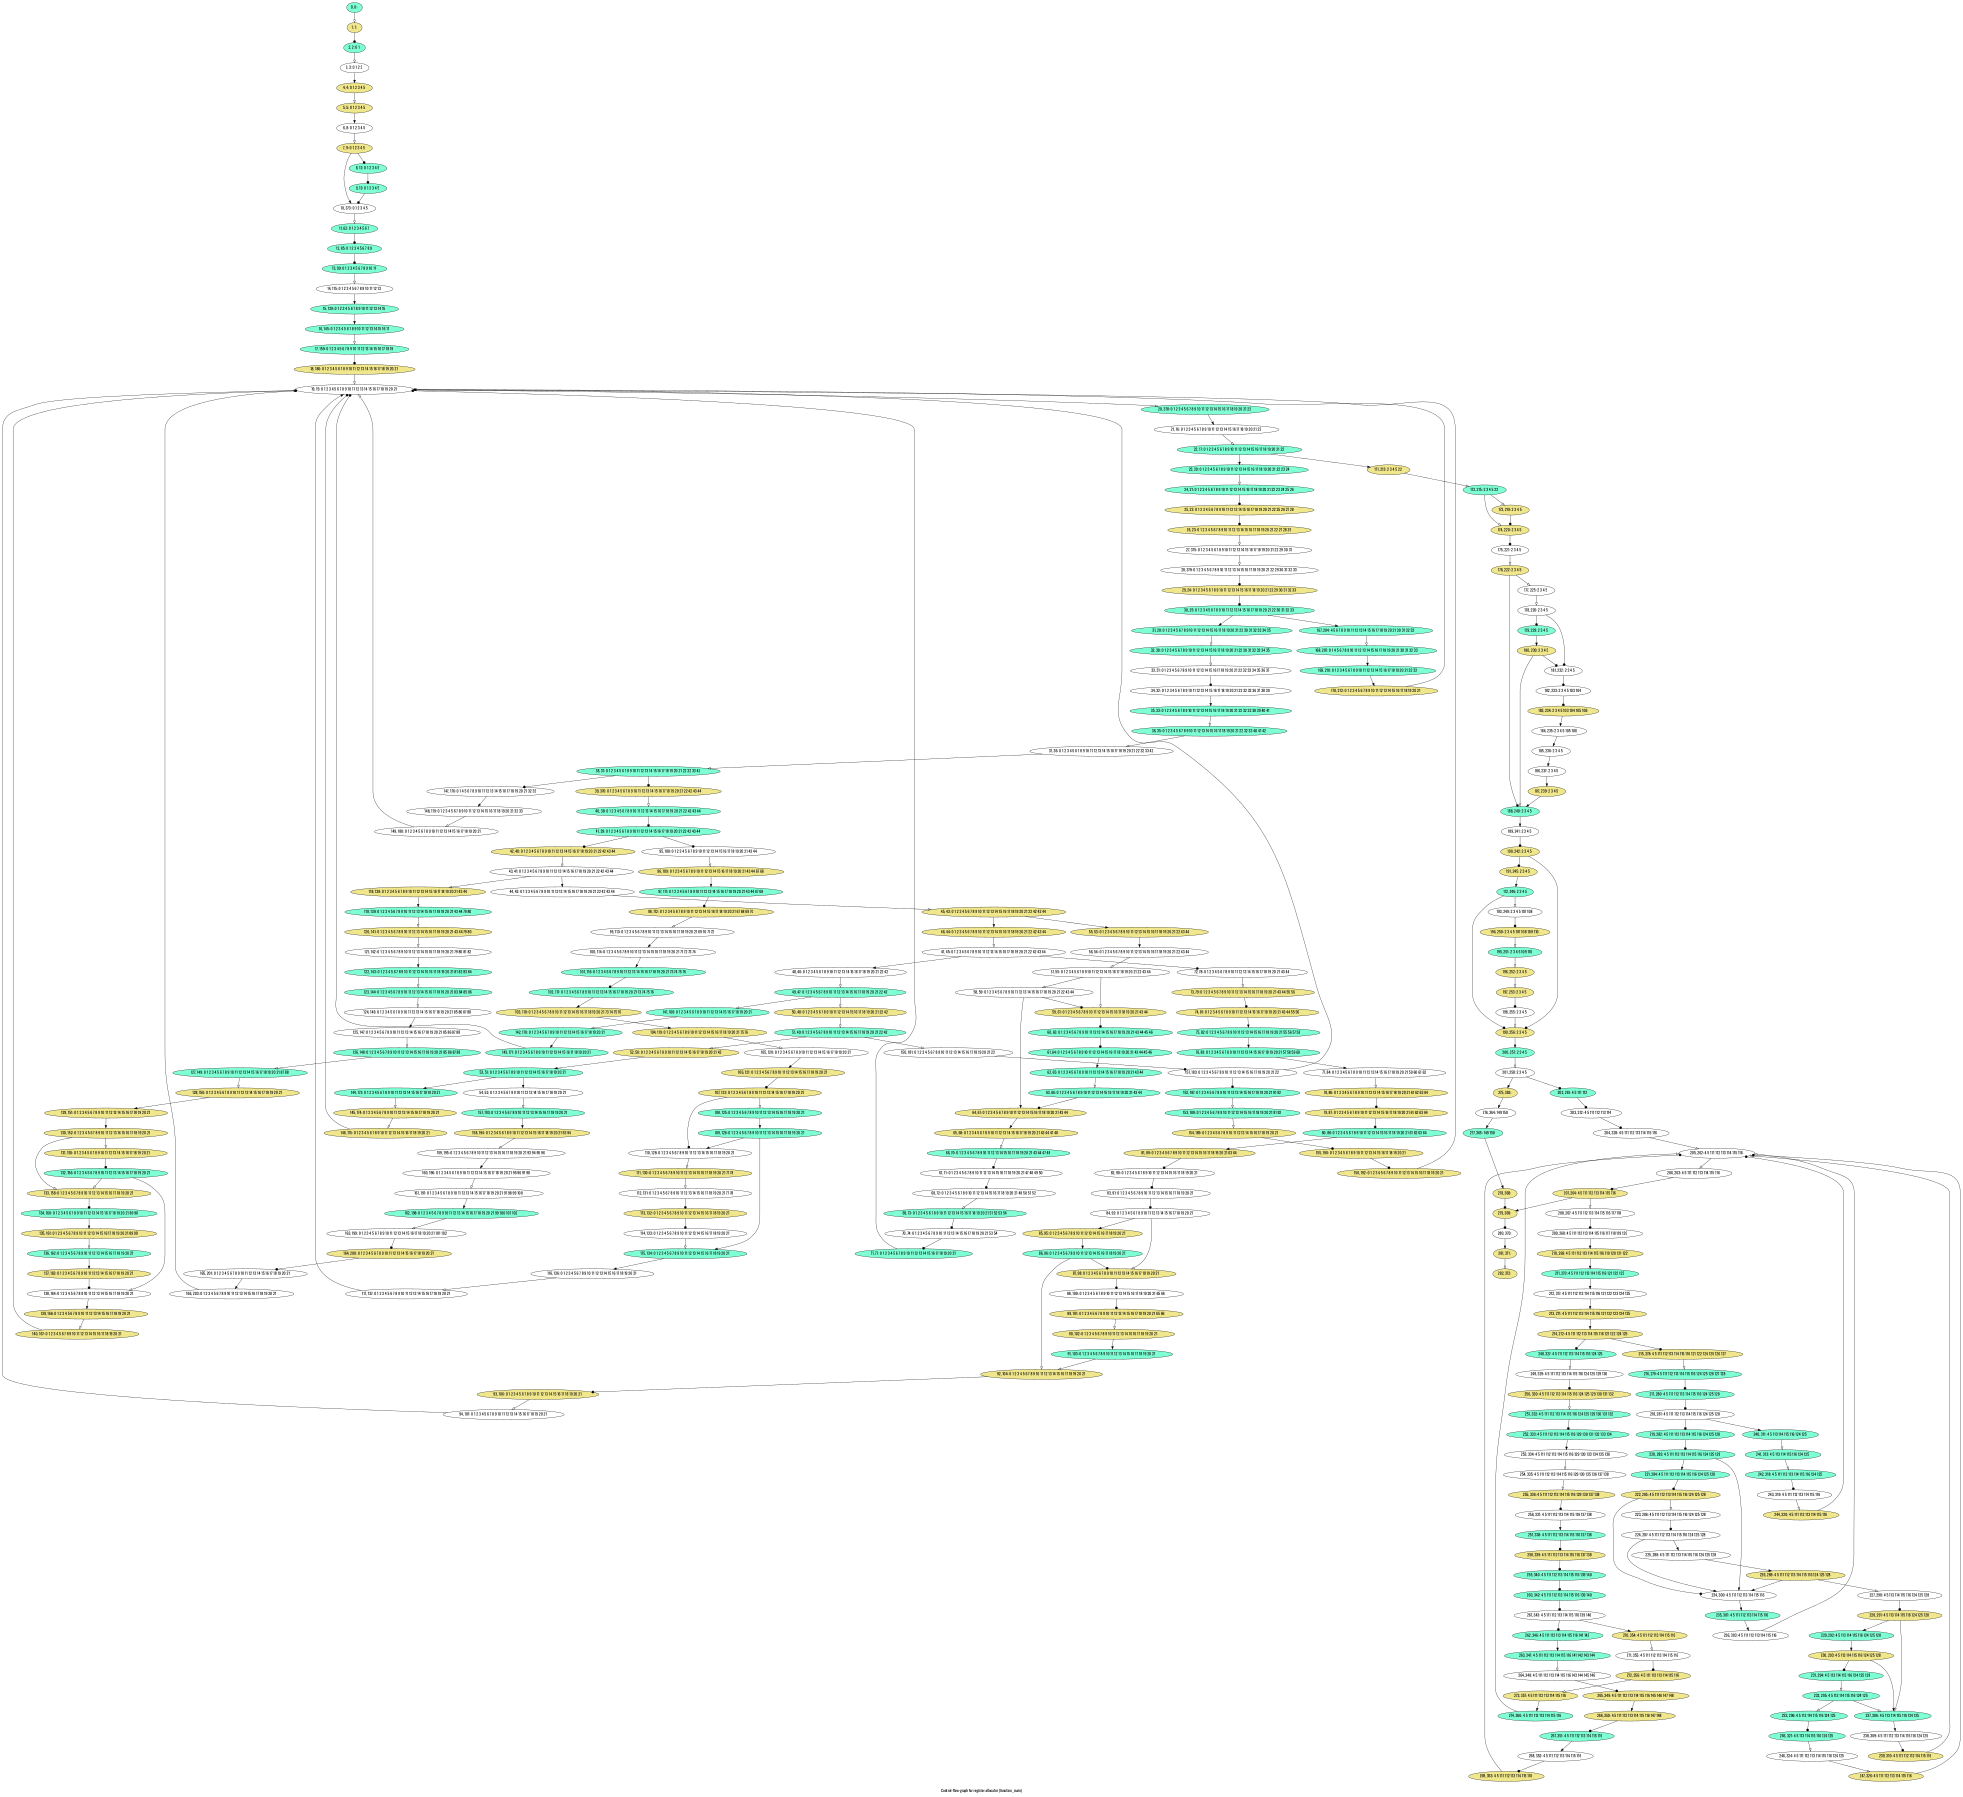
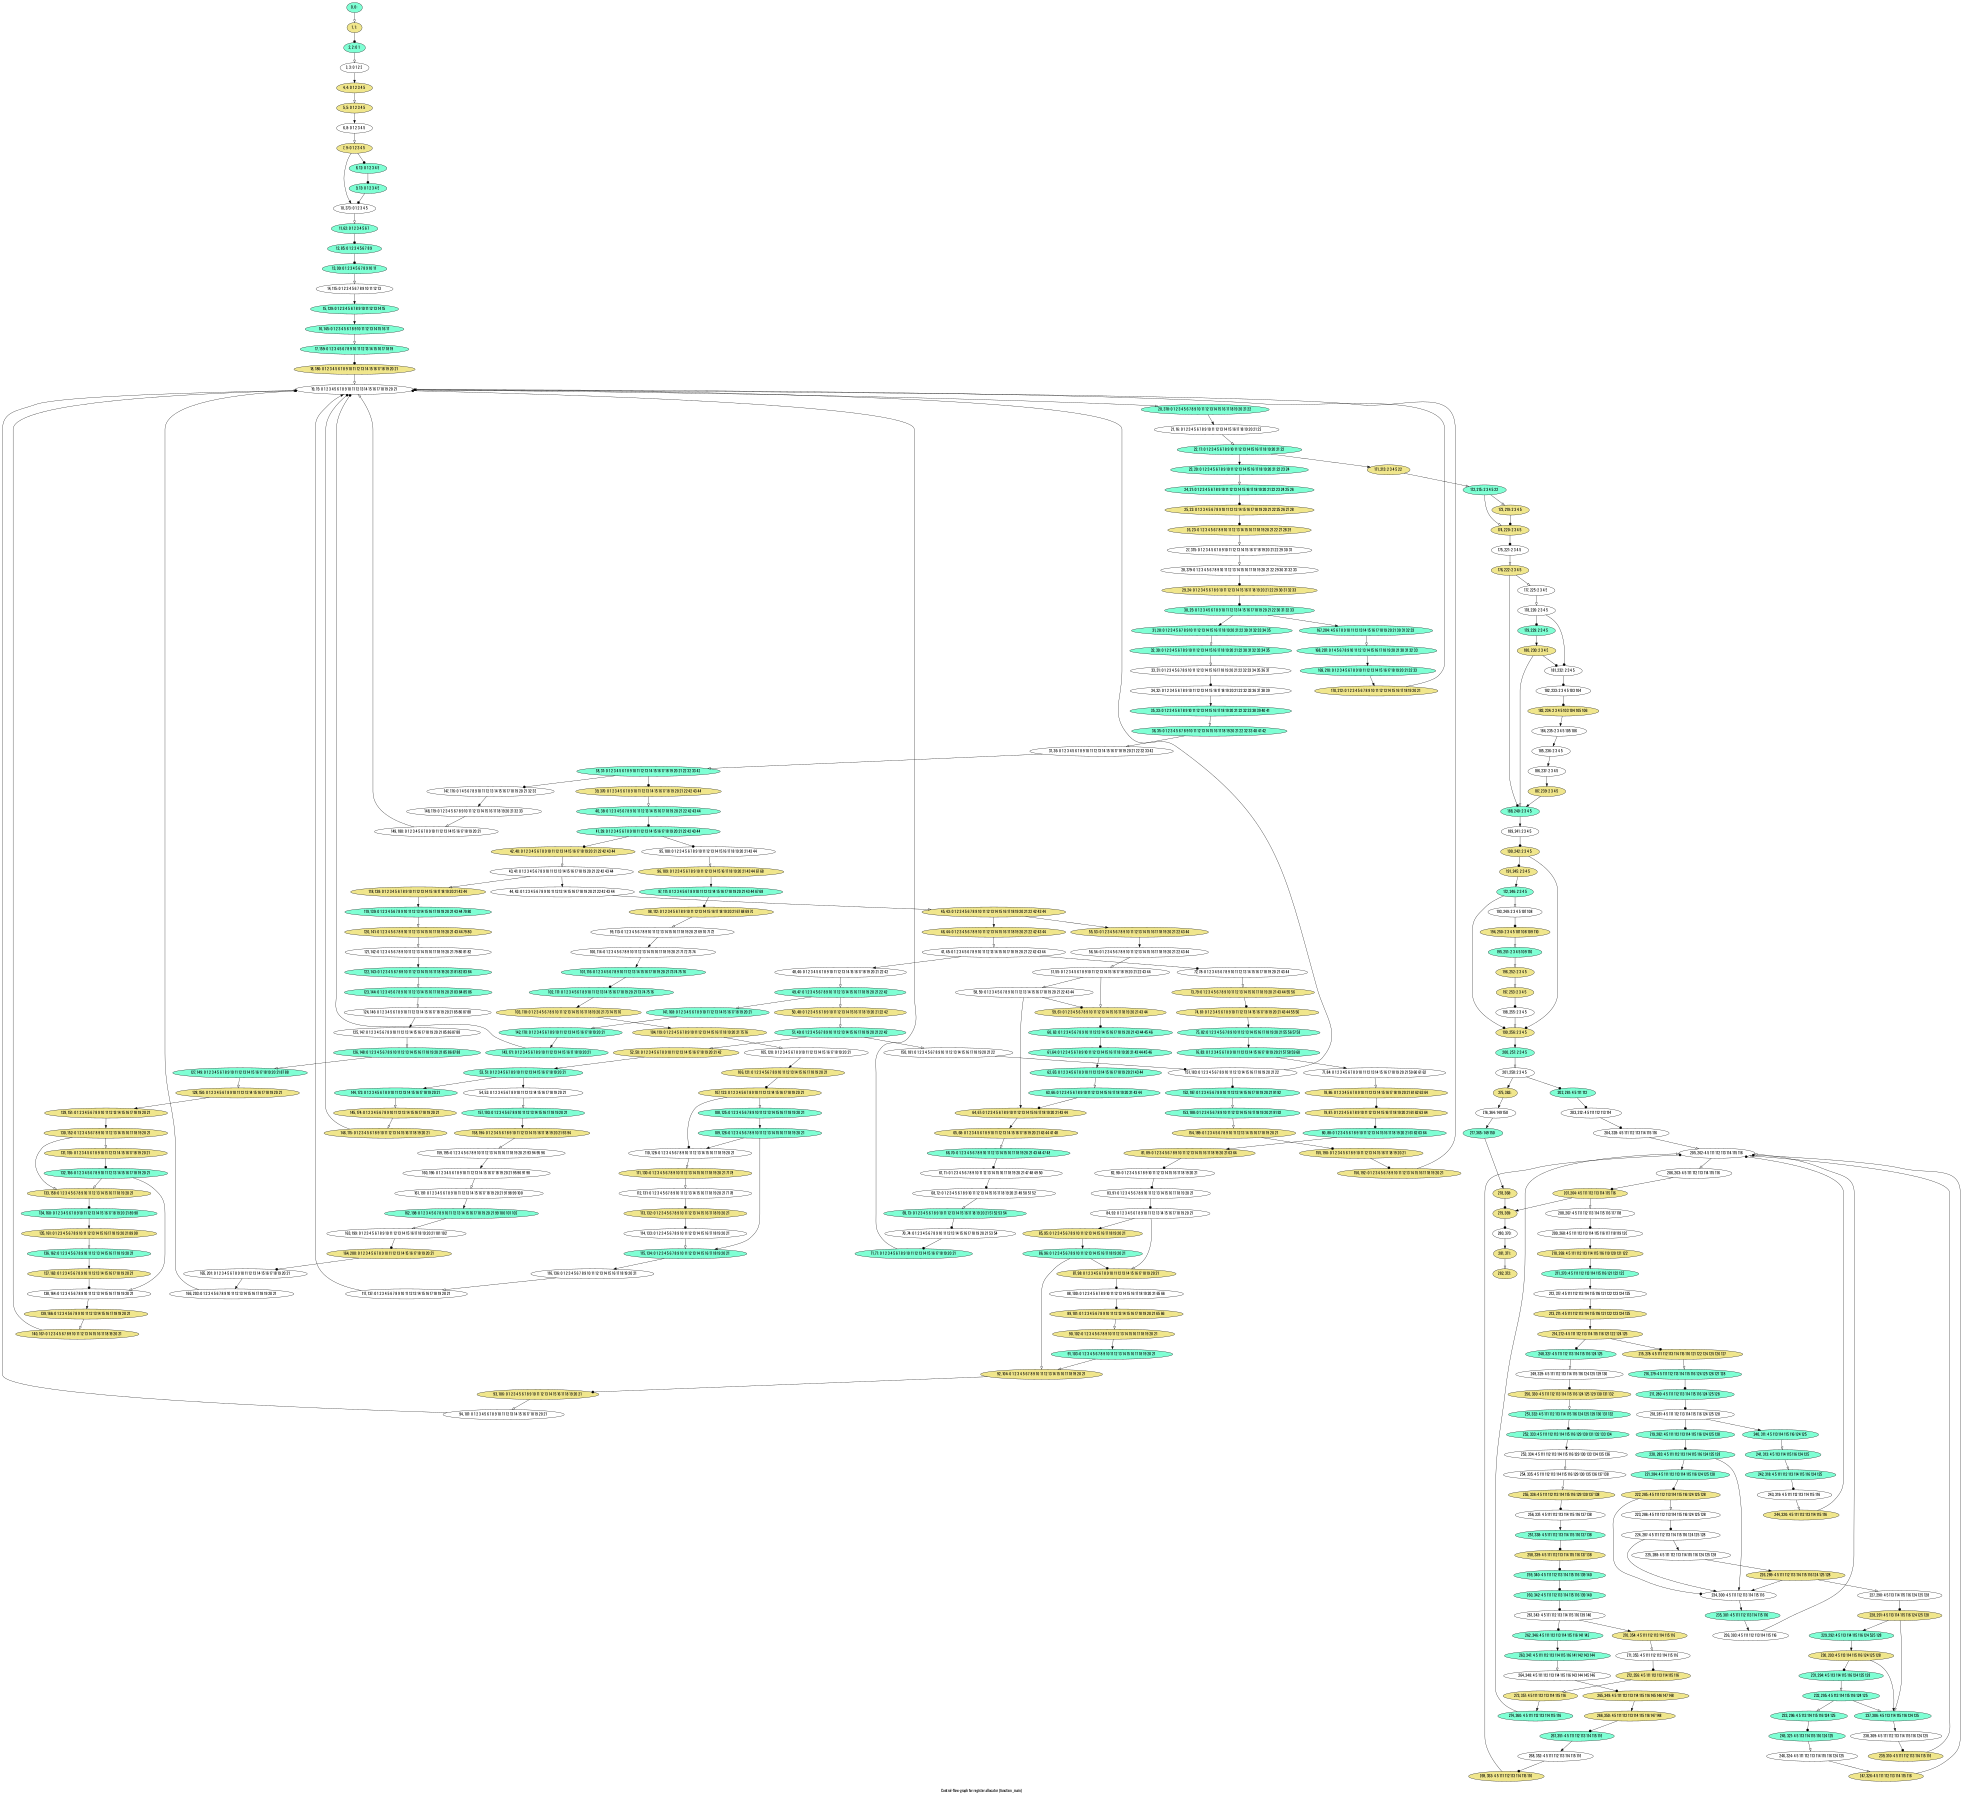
(1851, 1636) -> (1851, 1636)
